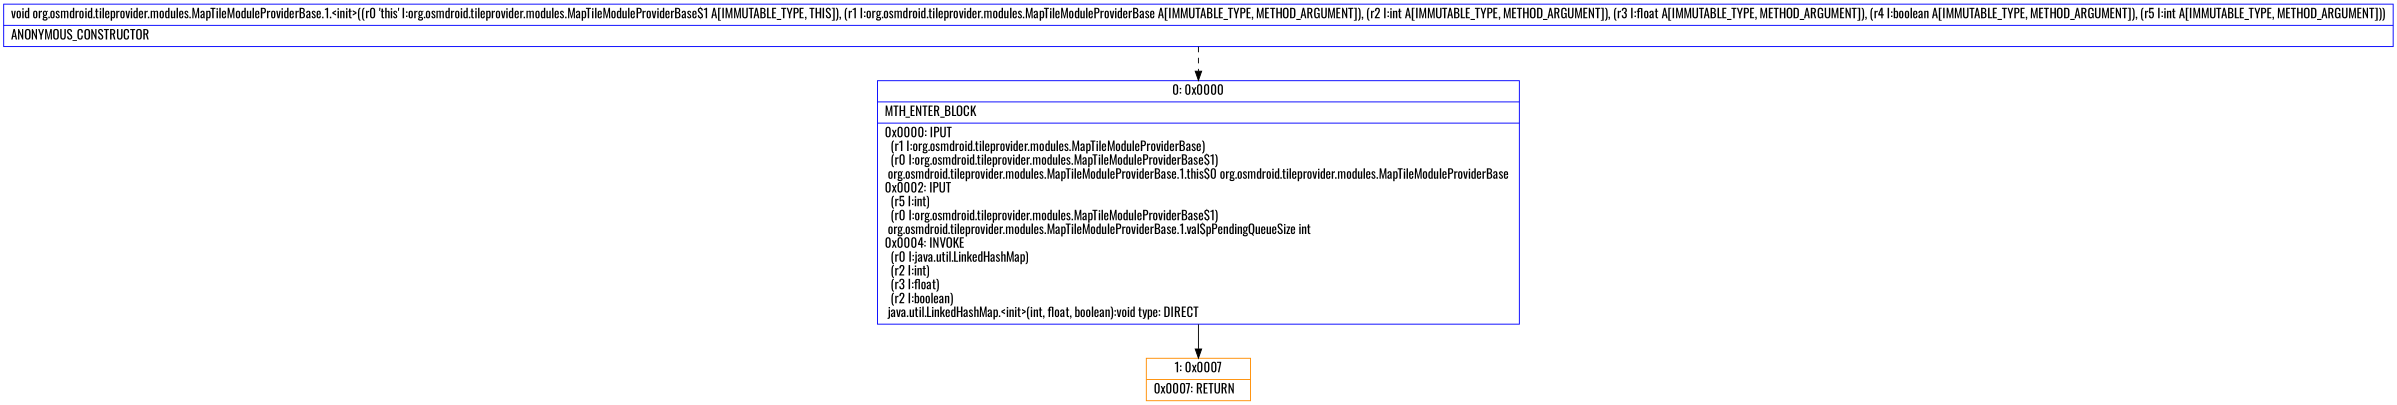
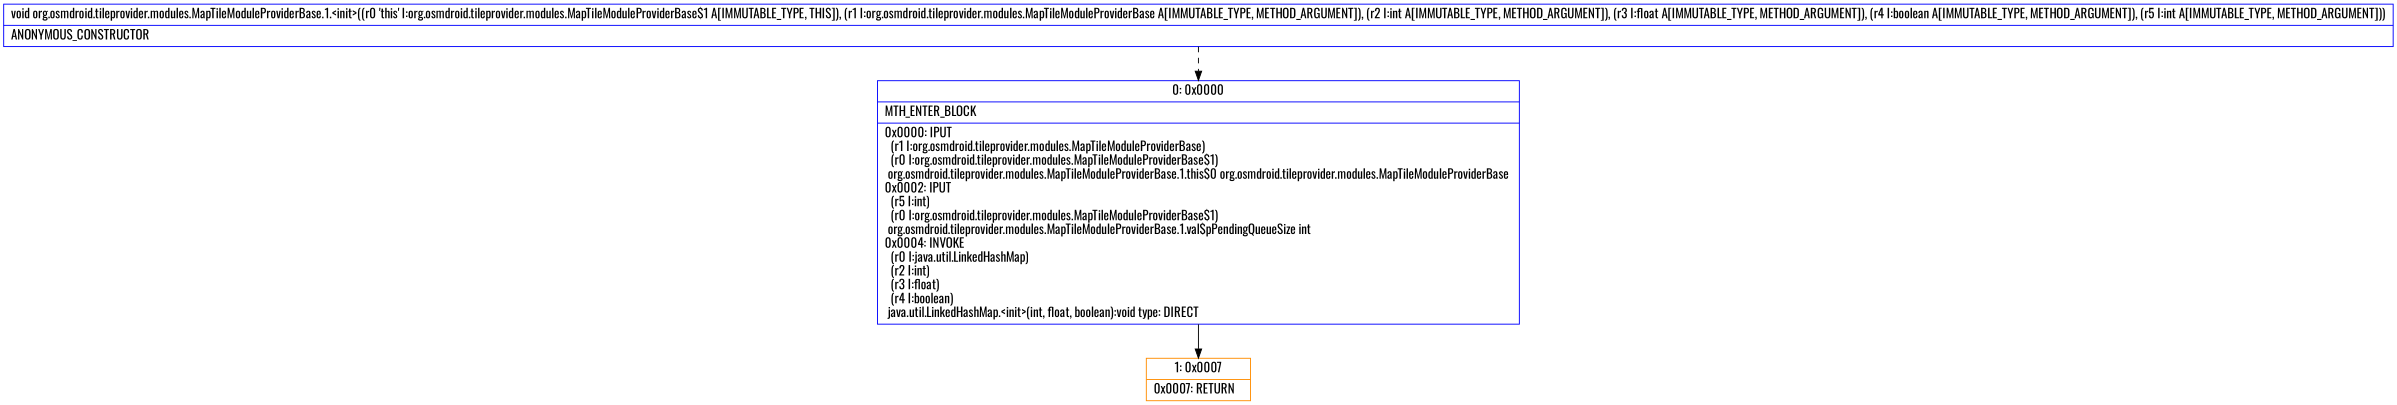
(919, 299) -> (919, 299)
